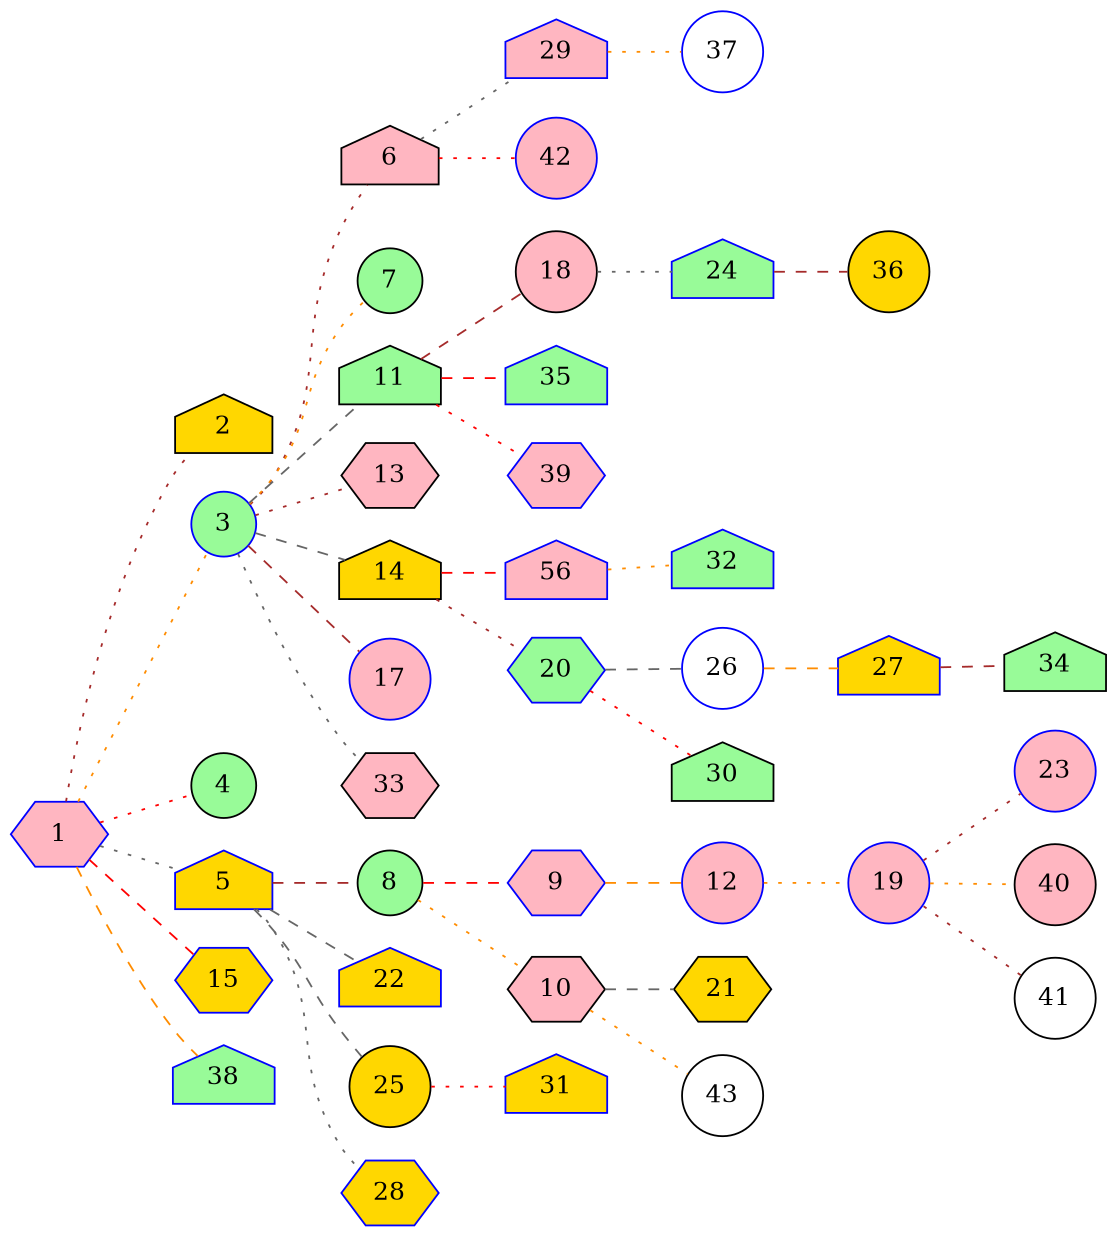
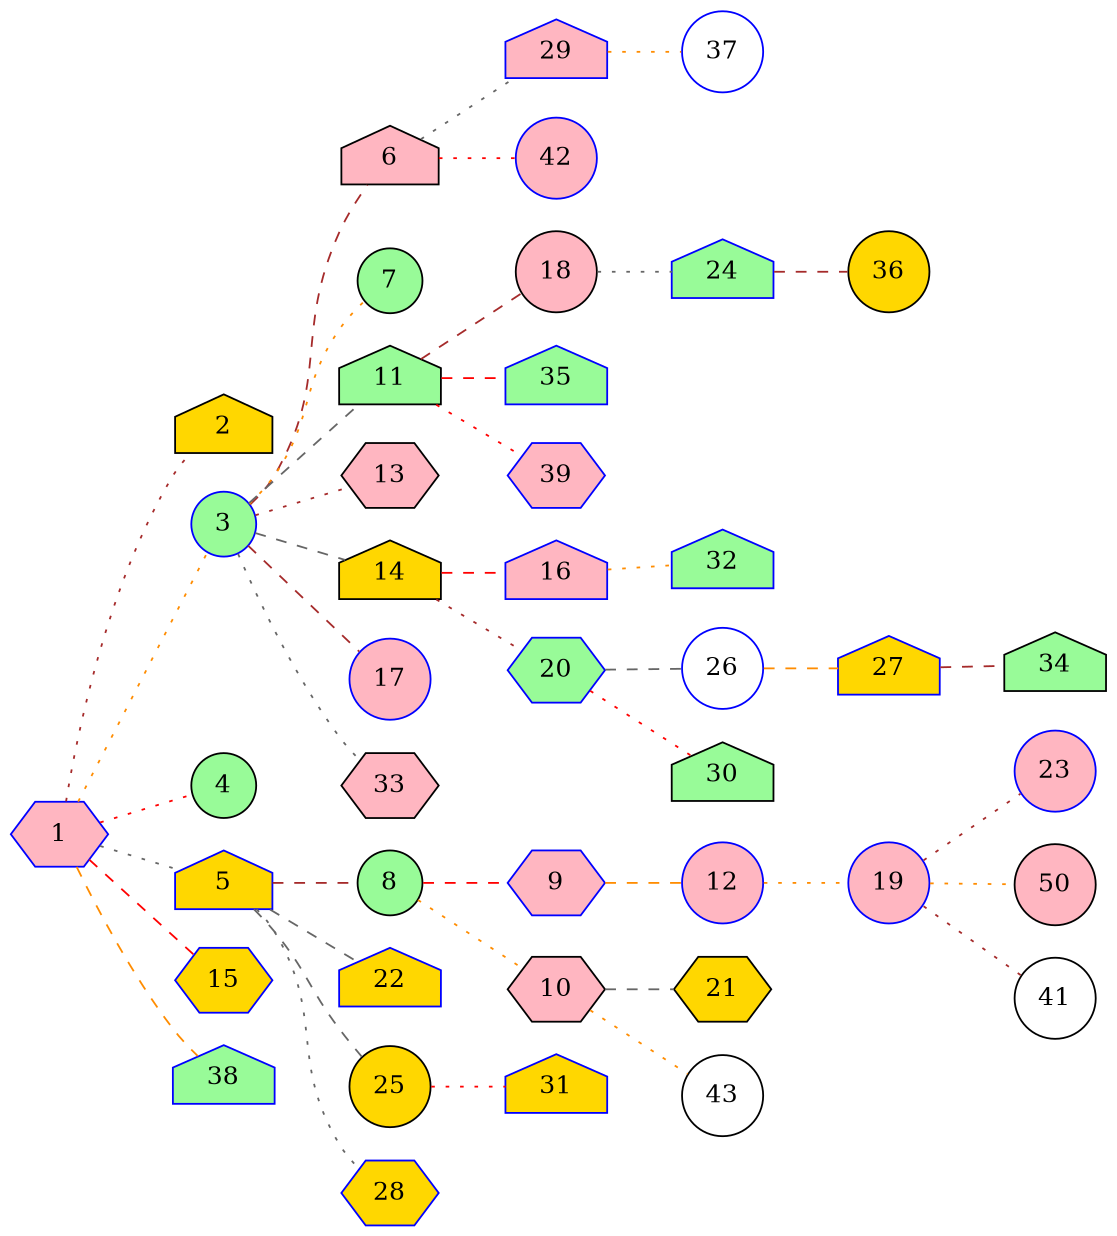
(312, 347) -> (312, 347)
(556, 573) -> (556, 573)
(1055, 885) -> (1055, 885)
